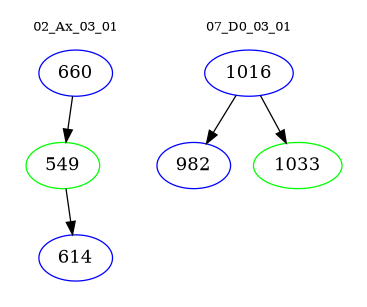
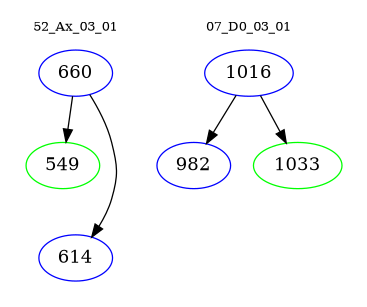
(76, 28) -> (76, 28)
(68, 205) -> (115, 160)
